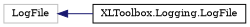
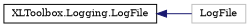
(80, 14) -> (179, 14)
